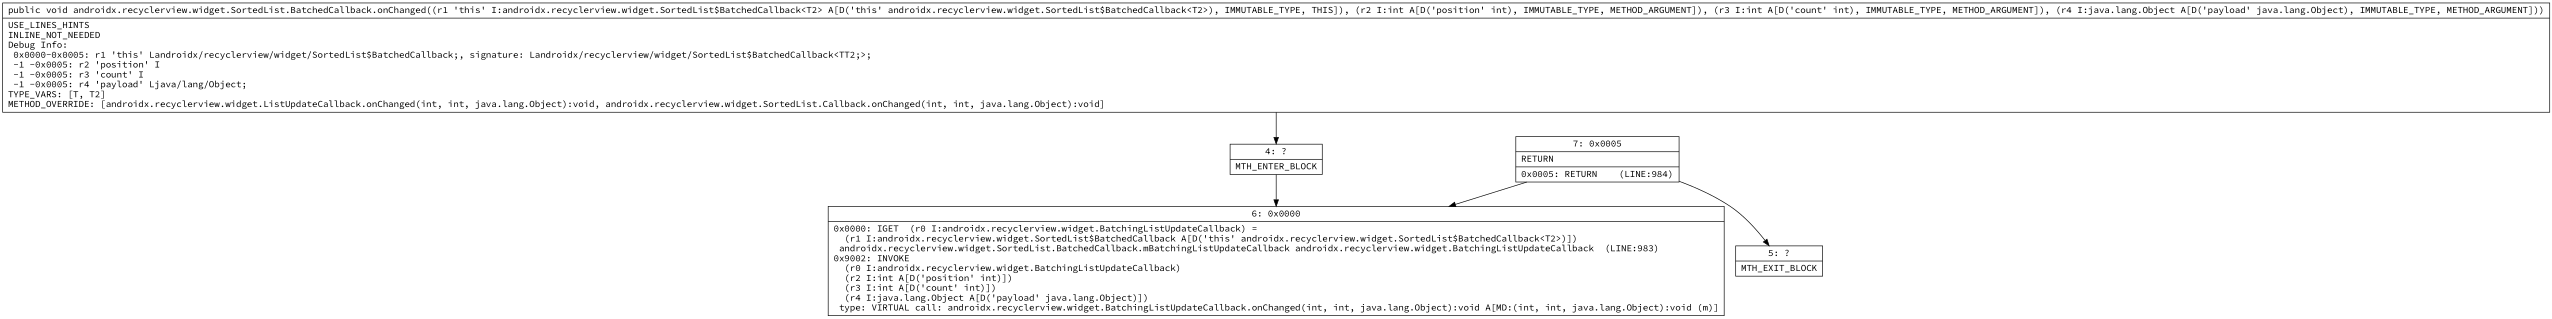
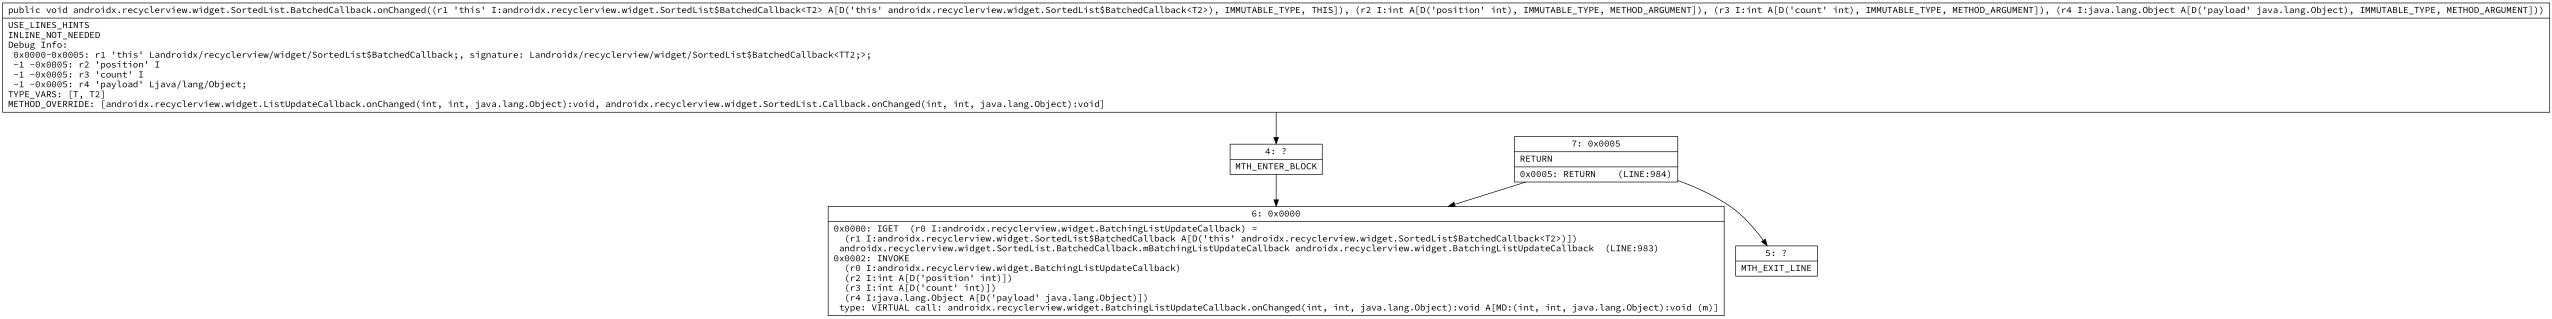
(877, 258) -> (877, 258)
(1779, 268) -> (1777, 268)
